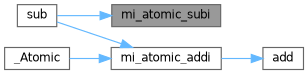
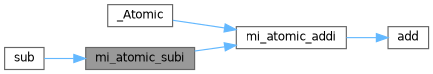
(89, 33) -> (210, 49)
